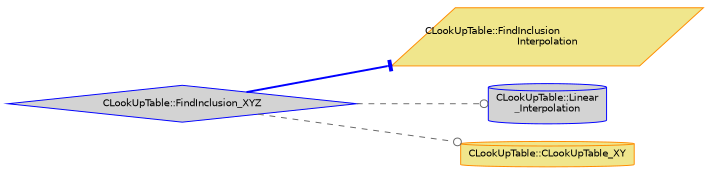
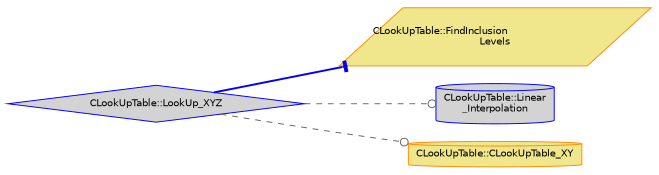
(547, 37) -> (495, 37)
(182, 104) -> (156, 104)
